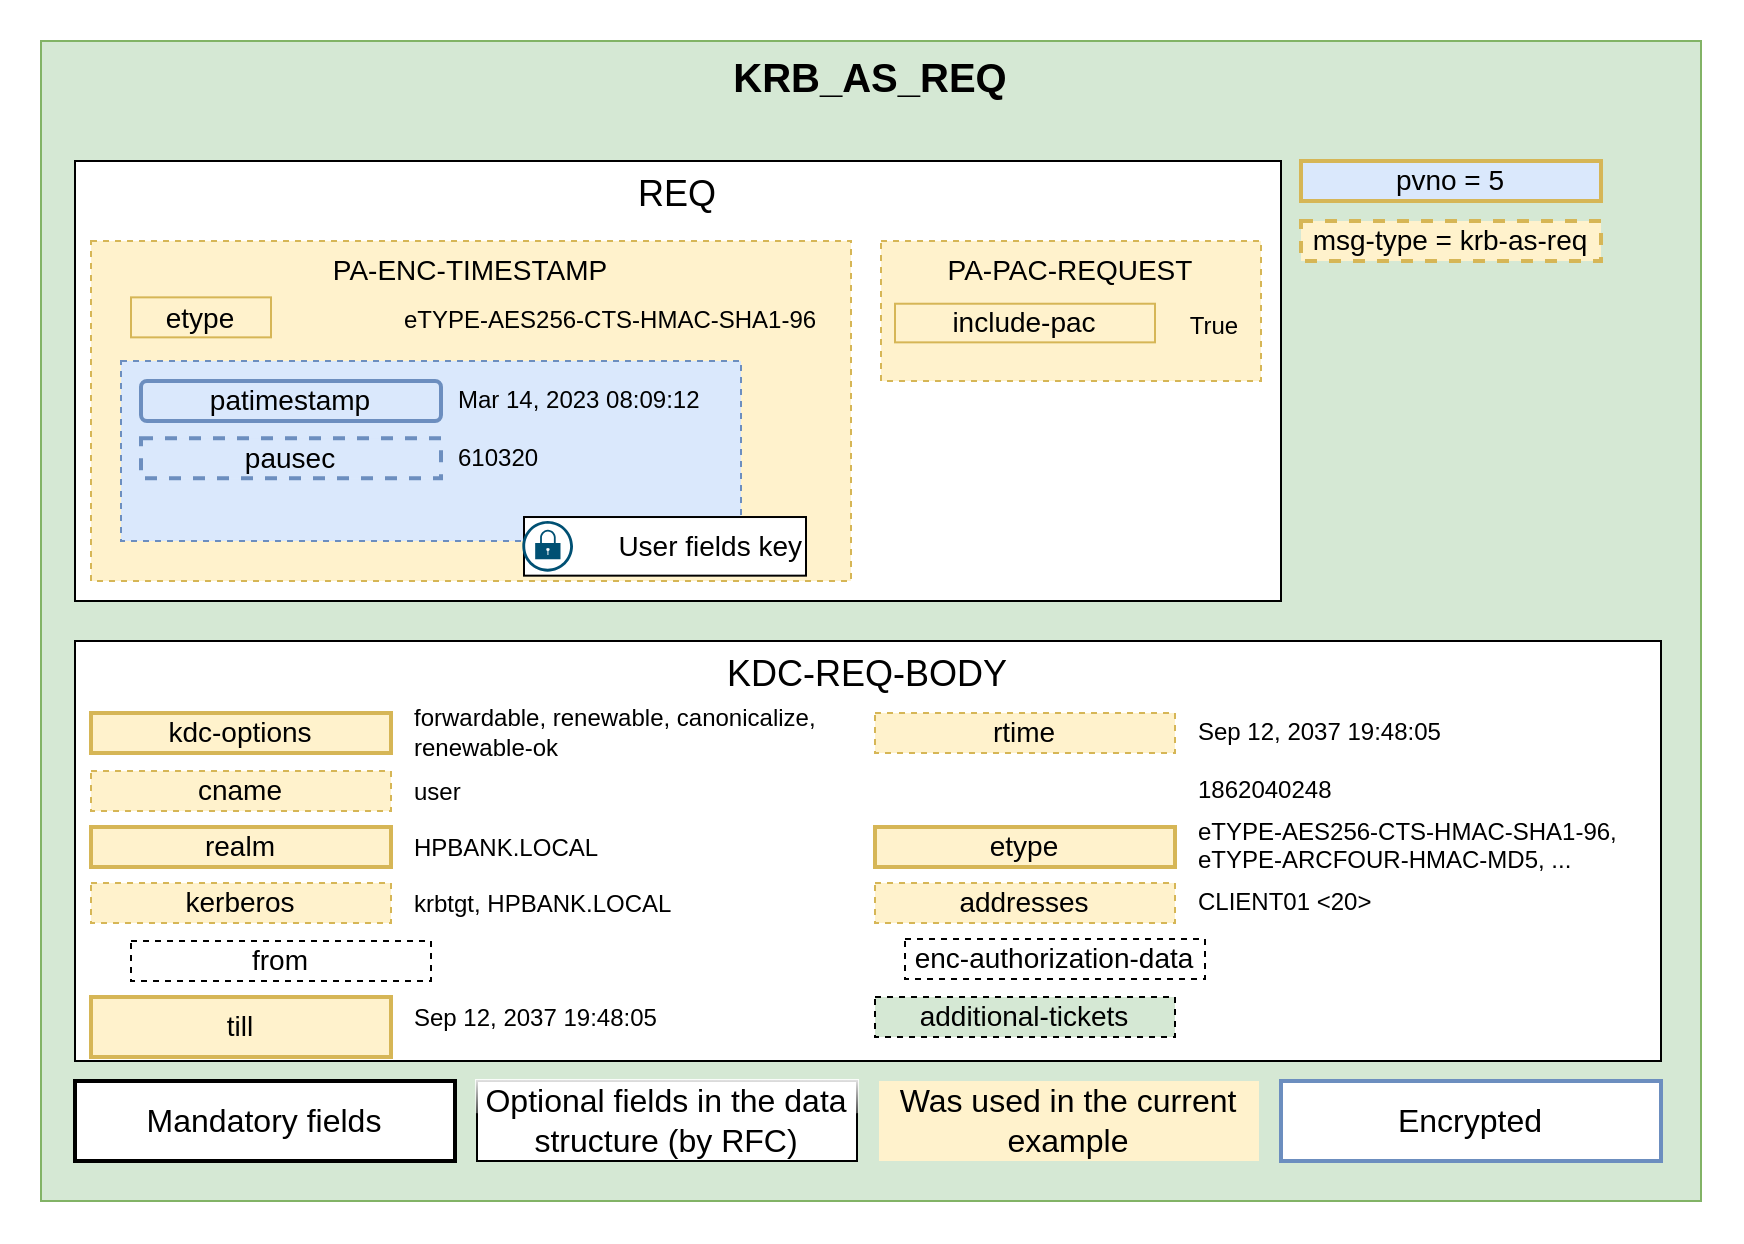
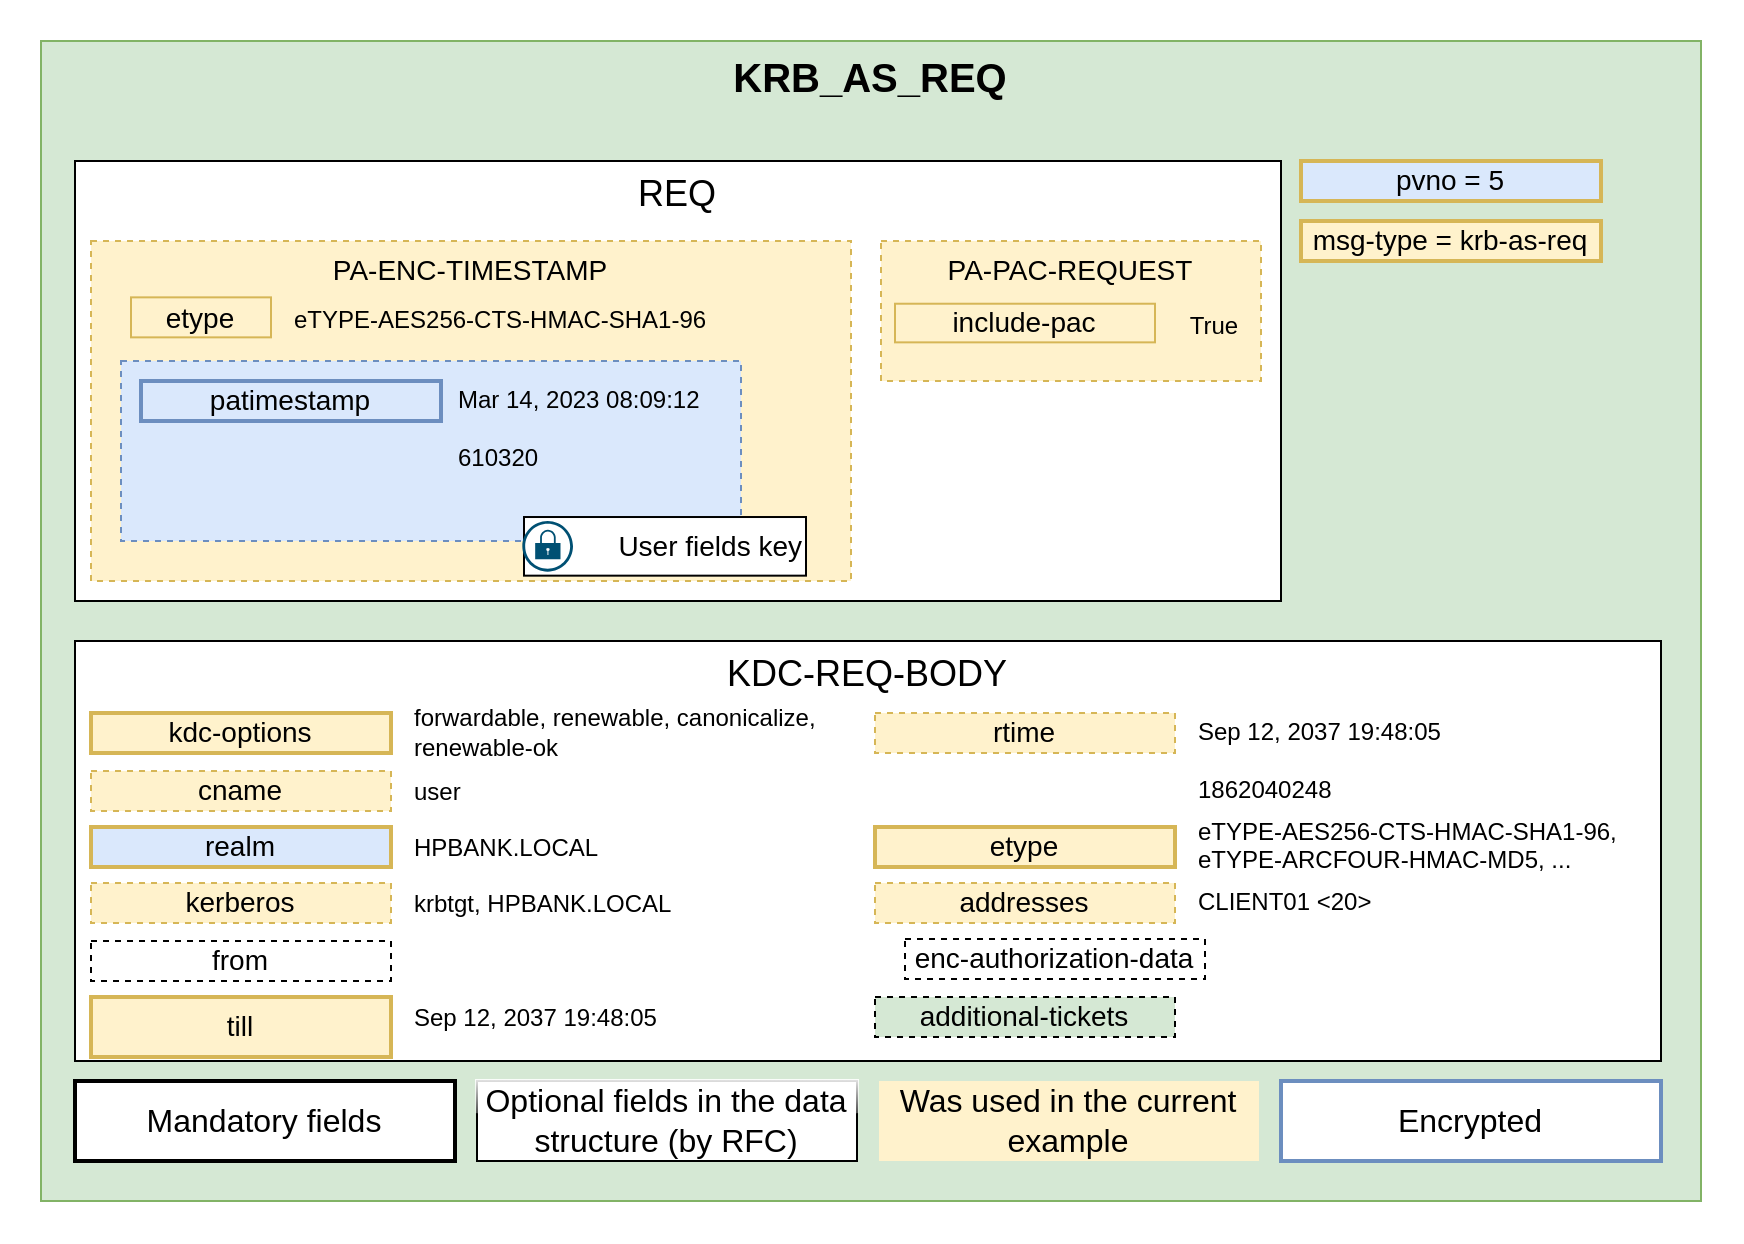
(1451, 241) -> (1451, 241)
(613, 317) -> (503, 317)
(291, 401) -> (291, 401)
(291, 458) -> none
(241, 847) -> (241, 847)
(281, 961) -> (241, 961)
